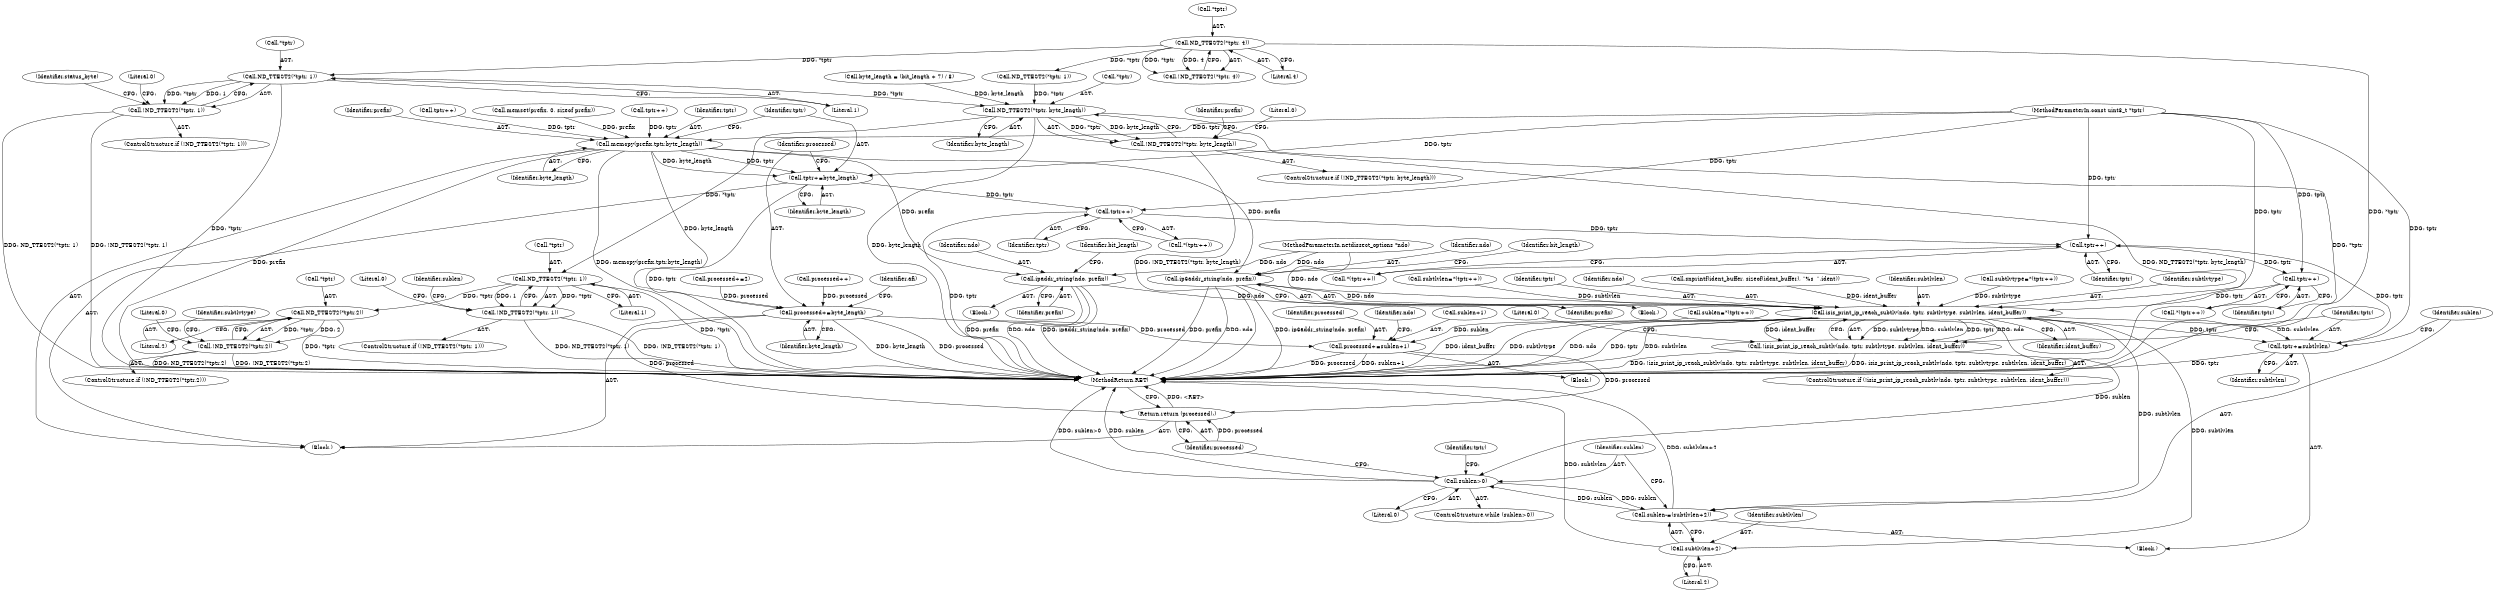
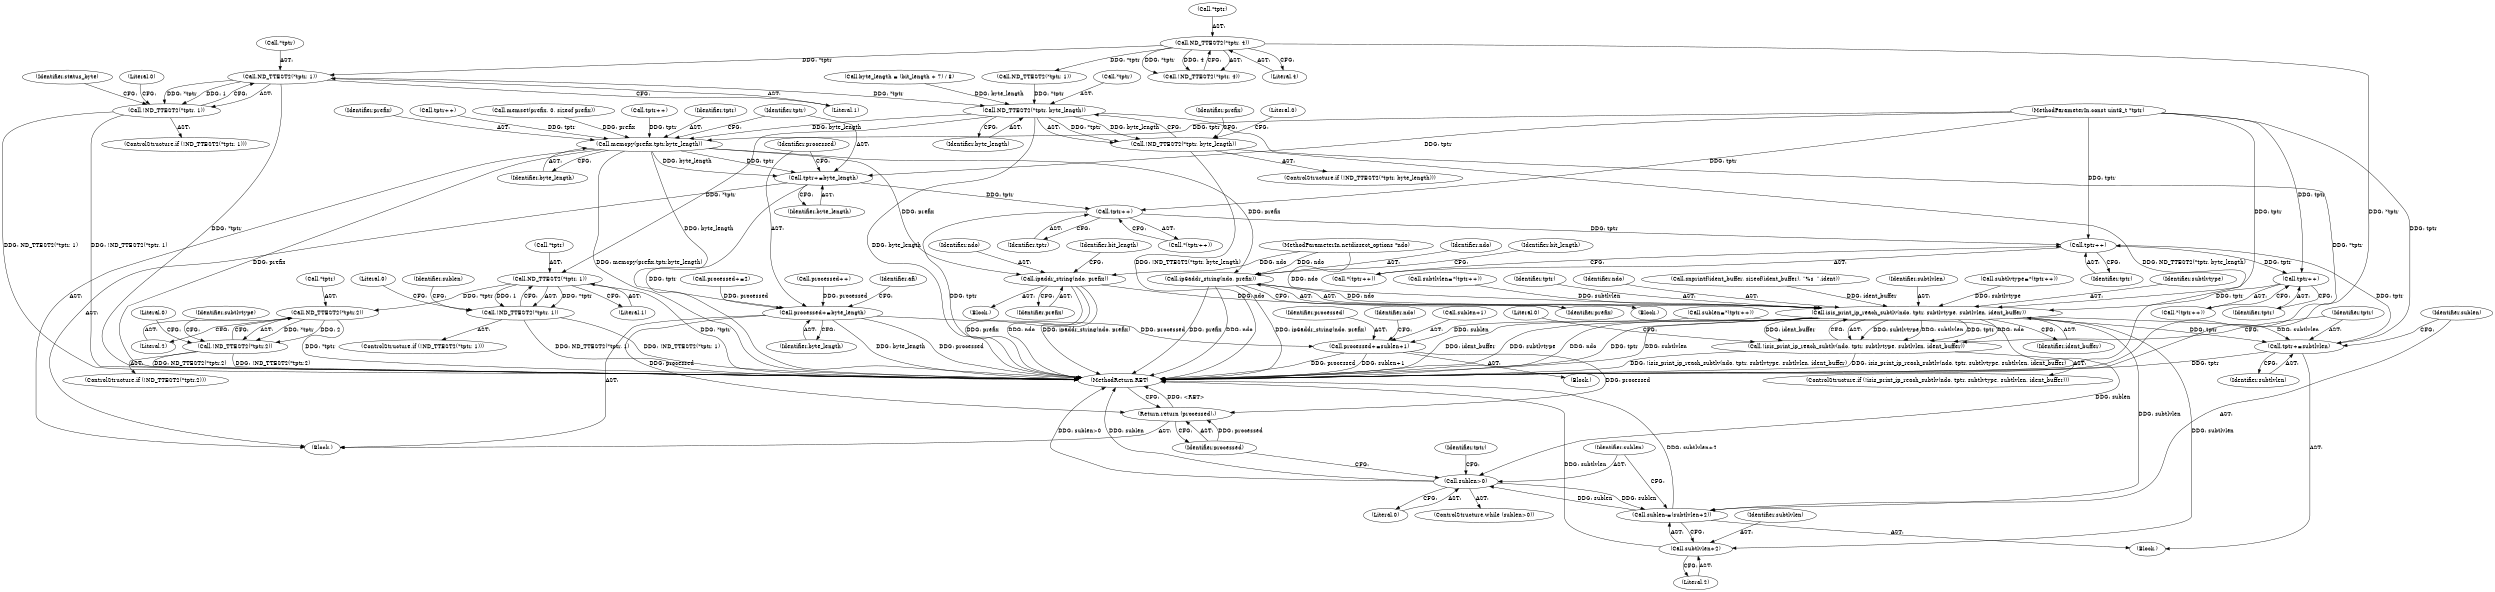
none -> (832, 123)
